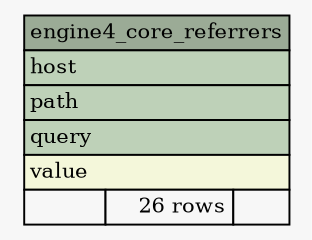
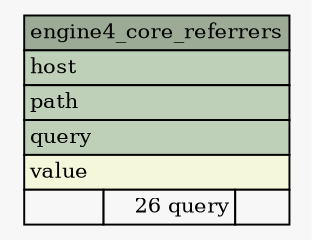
(183, 206) -> (182, 206)
